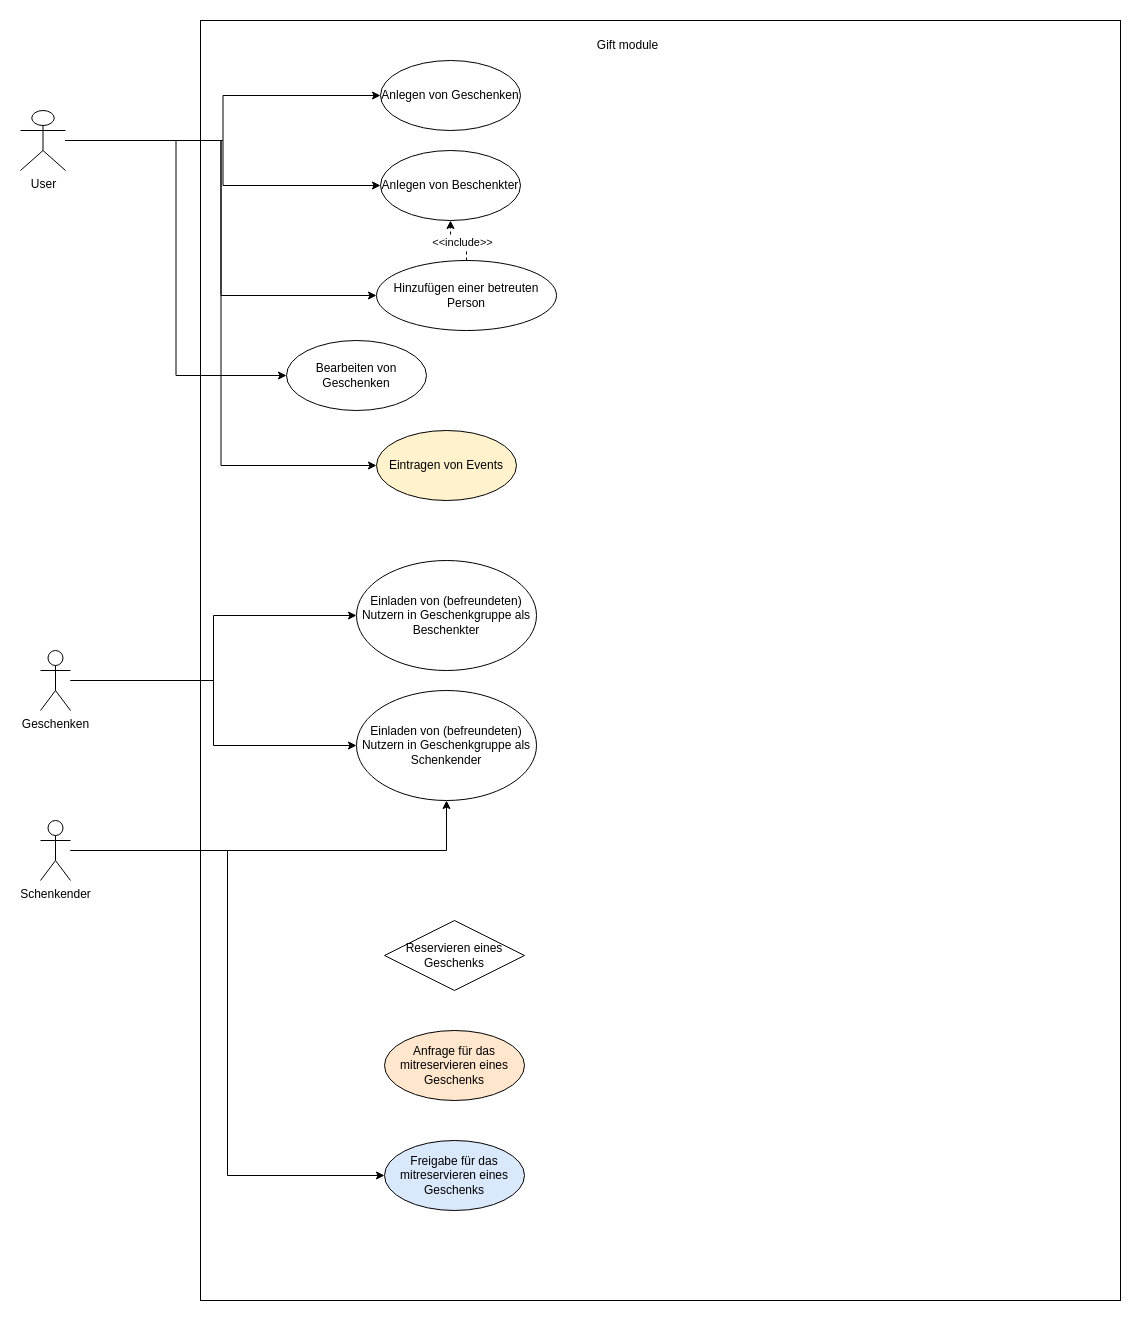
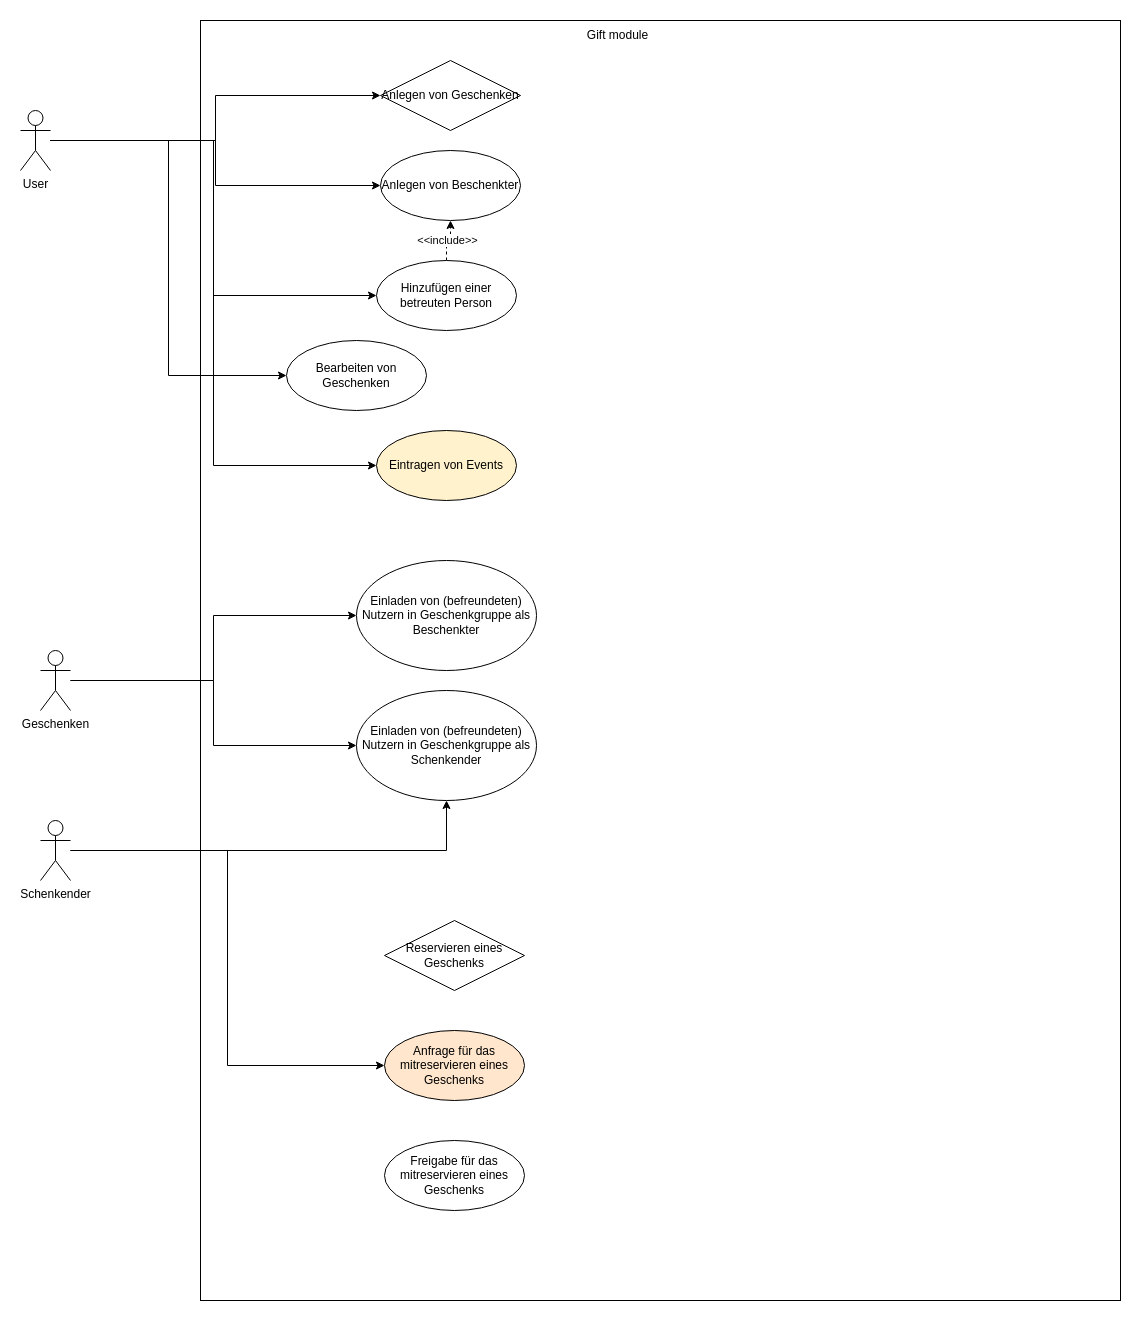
(627, 46) -> (617, 36)
(451, 96) -> (451, 96)
(43, 141) -> (36, 141)
(467, 296) -> (447, 296)
none -> (303, 1066)
(249, 1176) -> none
(455, 1176) -> (455, 1176)
